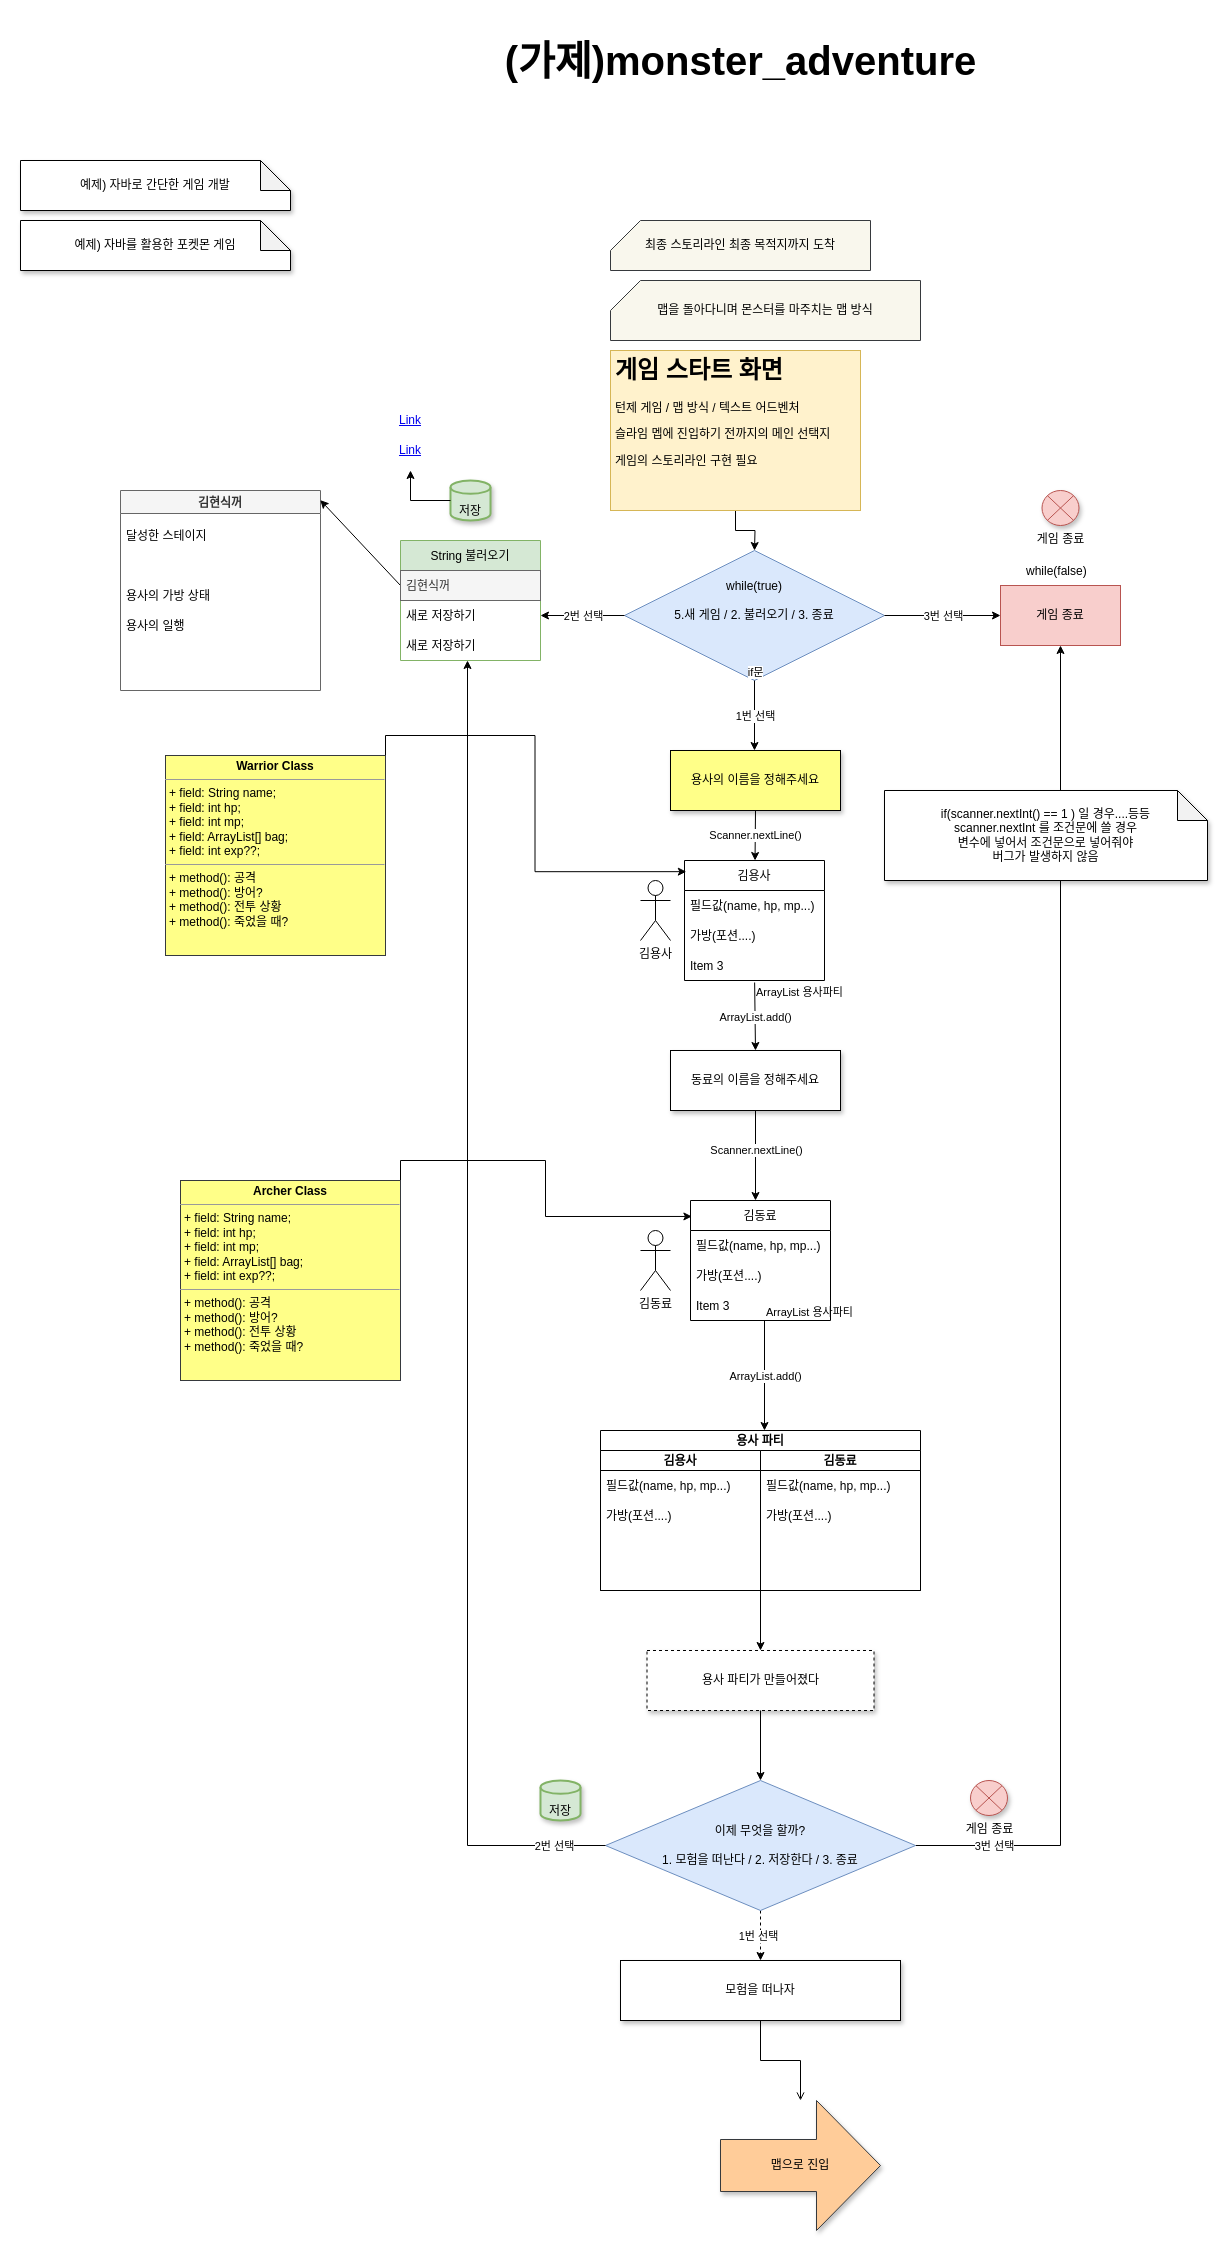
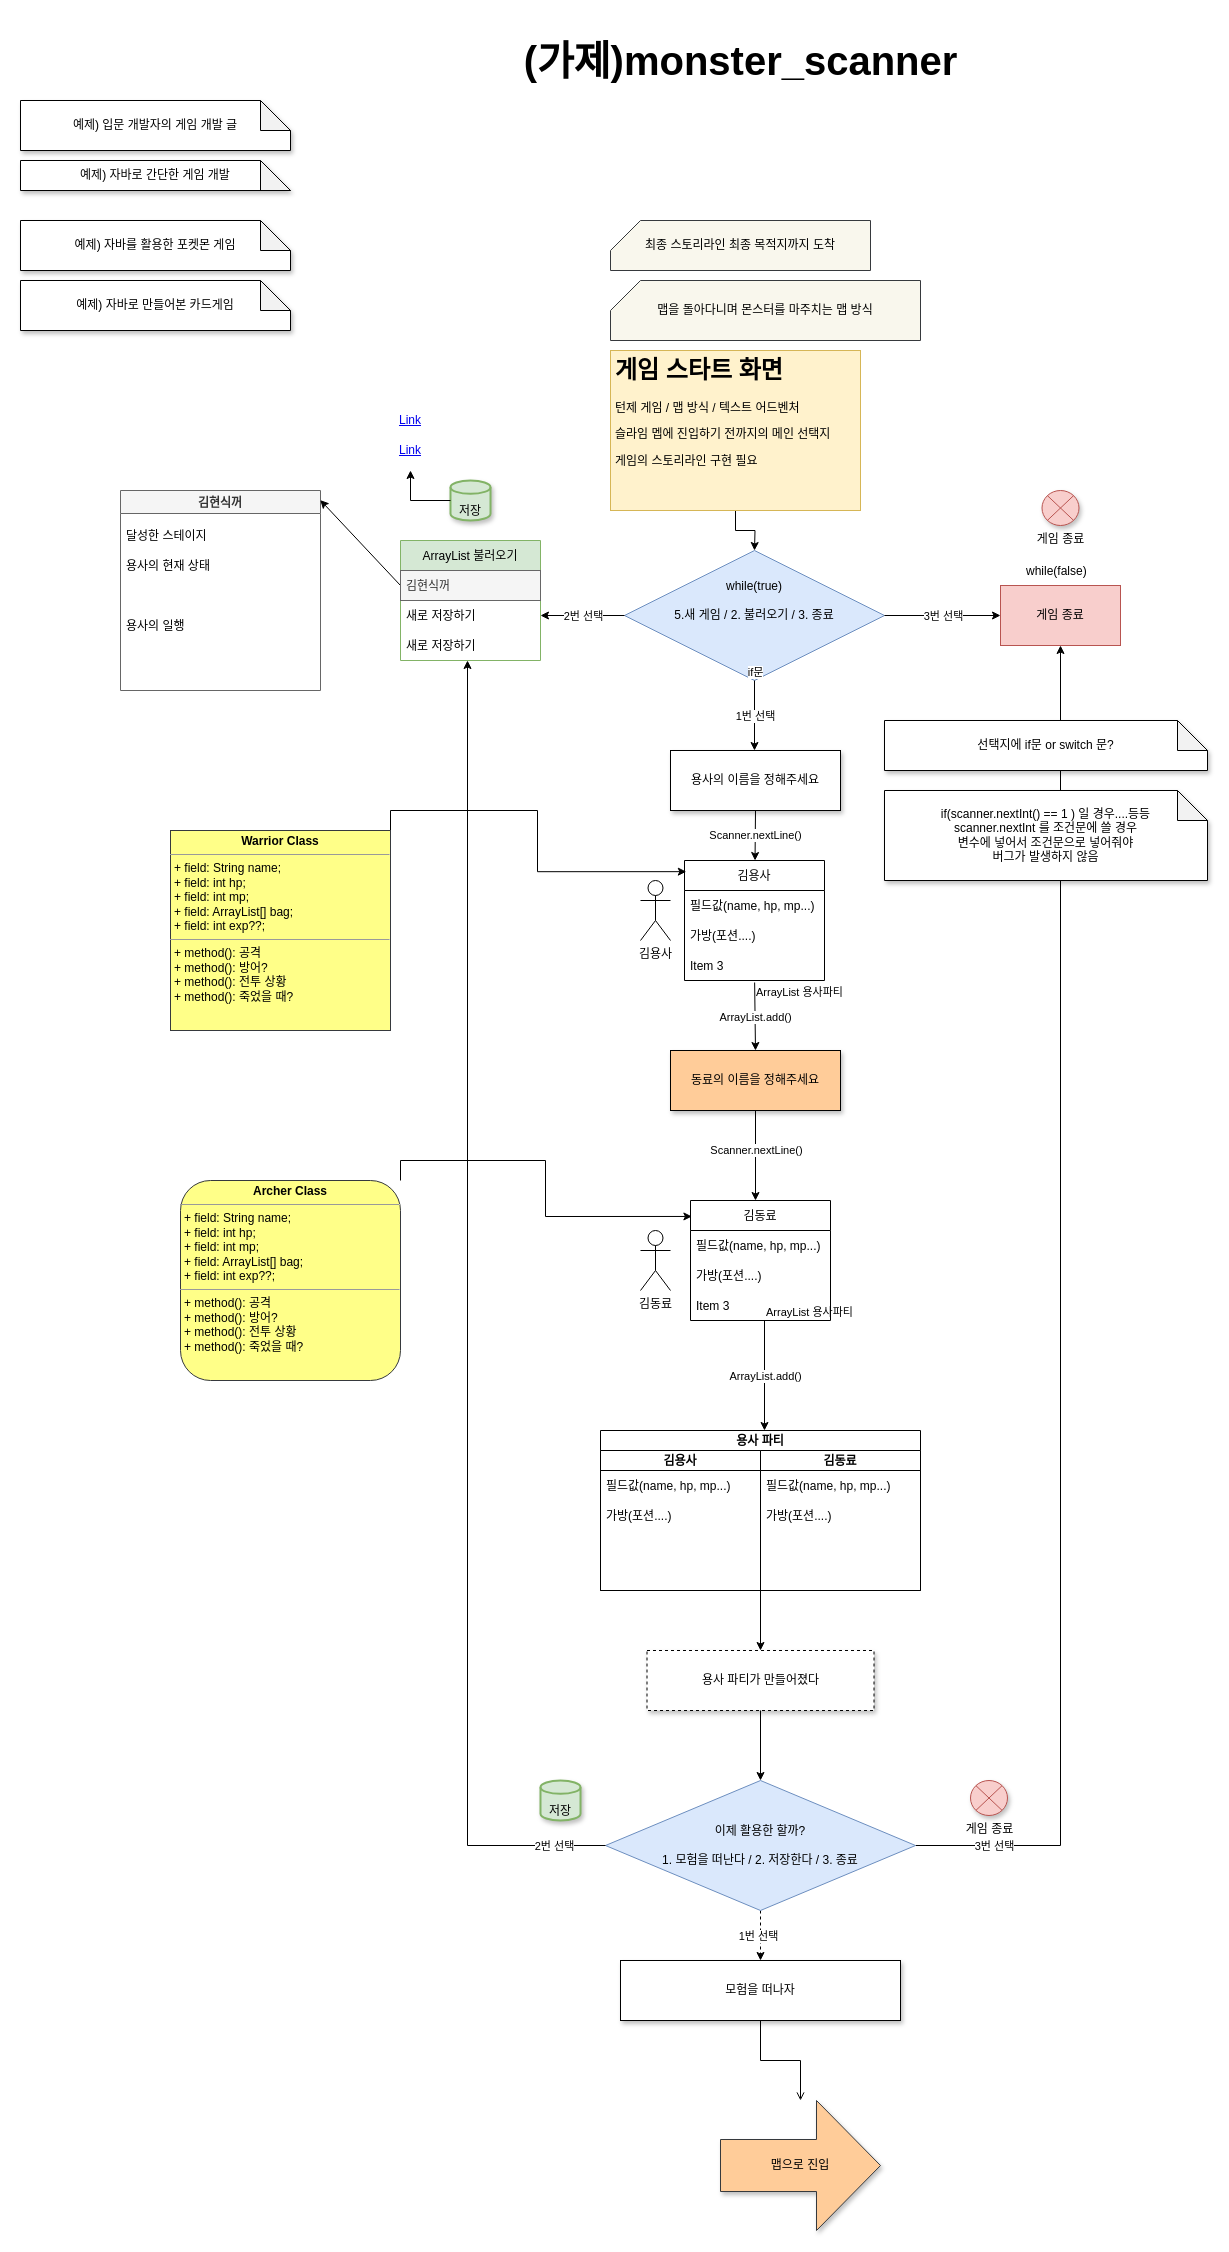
(741, 61) -> (741, 61)
none -> (156, 126)
(156, 186) -> (156, 176)
none -> (156, 306)
(470, 556) -> (470, 556)
none -> (221, 566)
(221, 596) -> none
none -> (1046, 746)
(756, 781) -> (756, 781)
(276, 856) -> (281, 931)
(756, 1081) -> (756, 1081)
(291, 1281) -> (291, 1281)
(761, 1846) -> (761, 1846)
